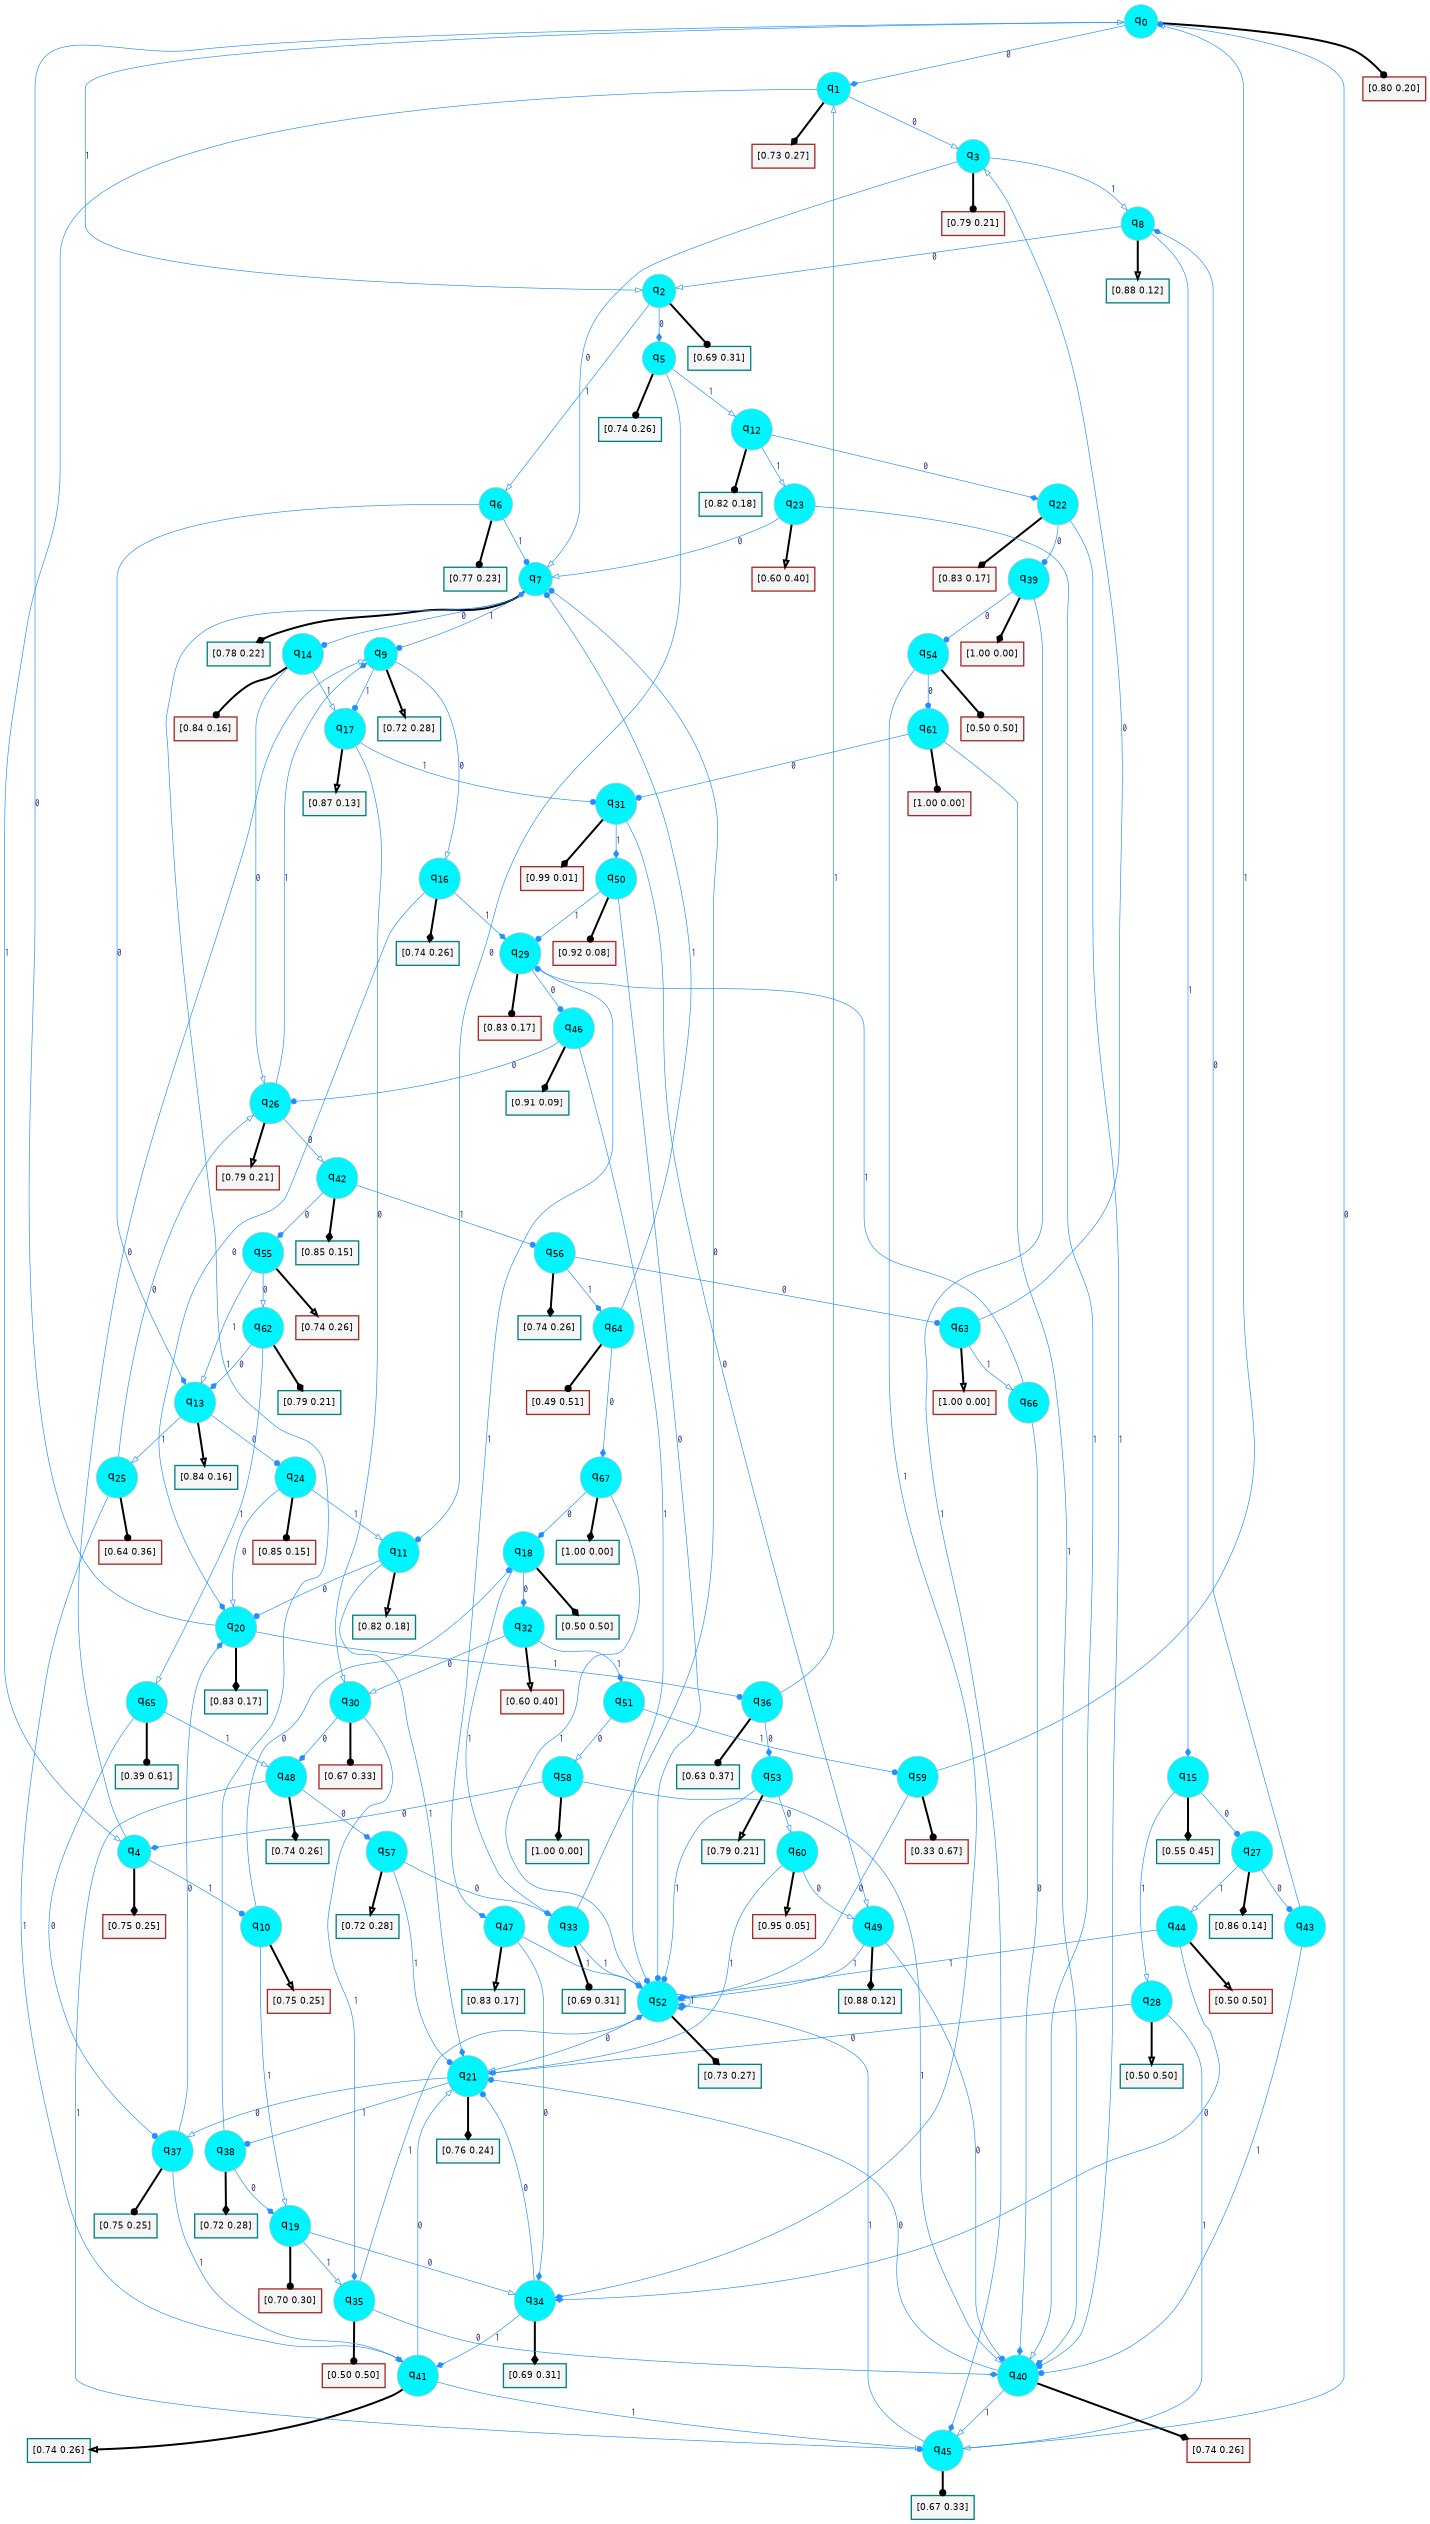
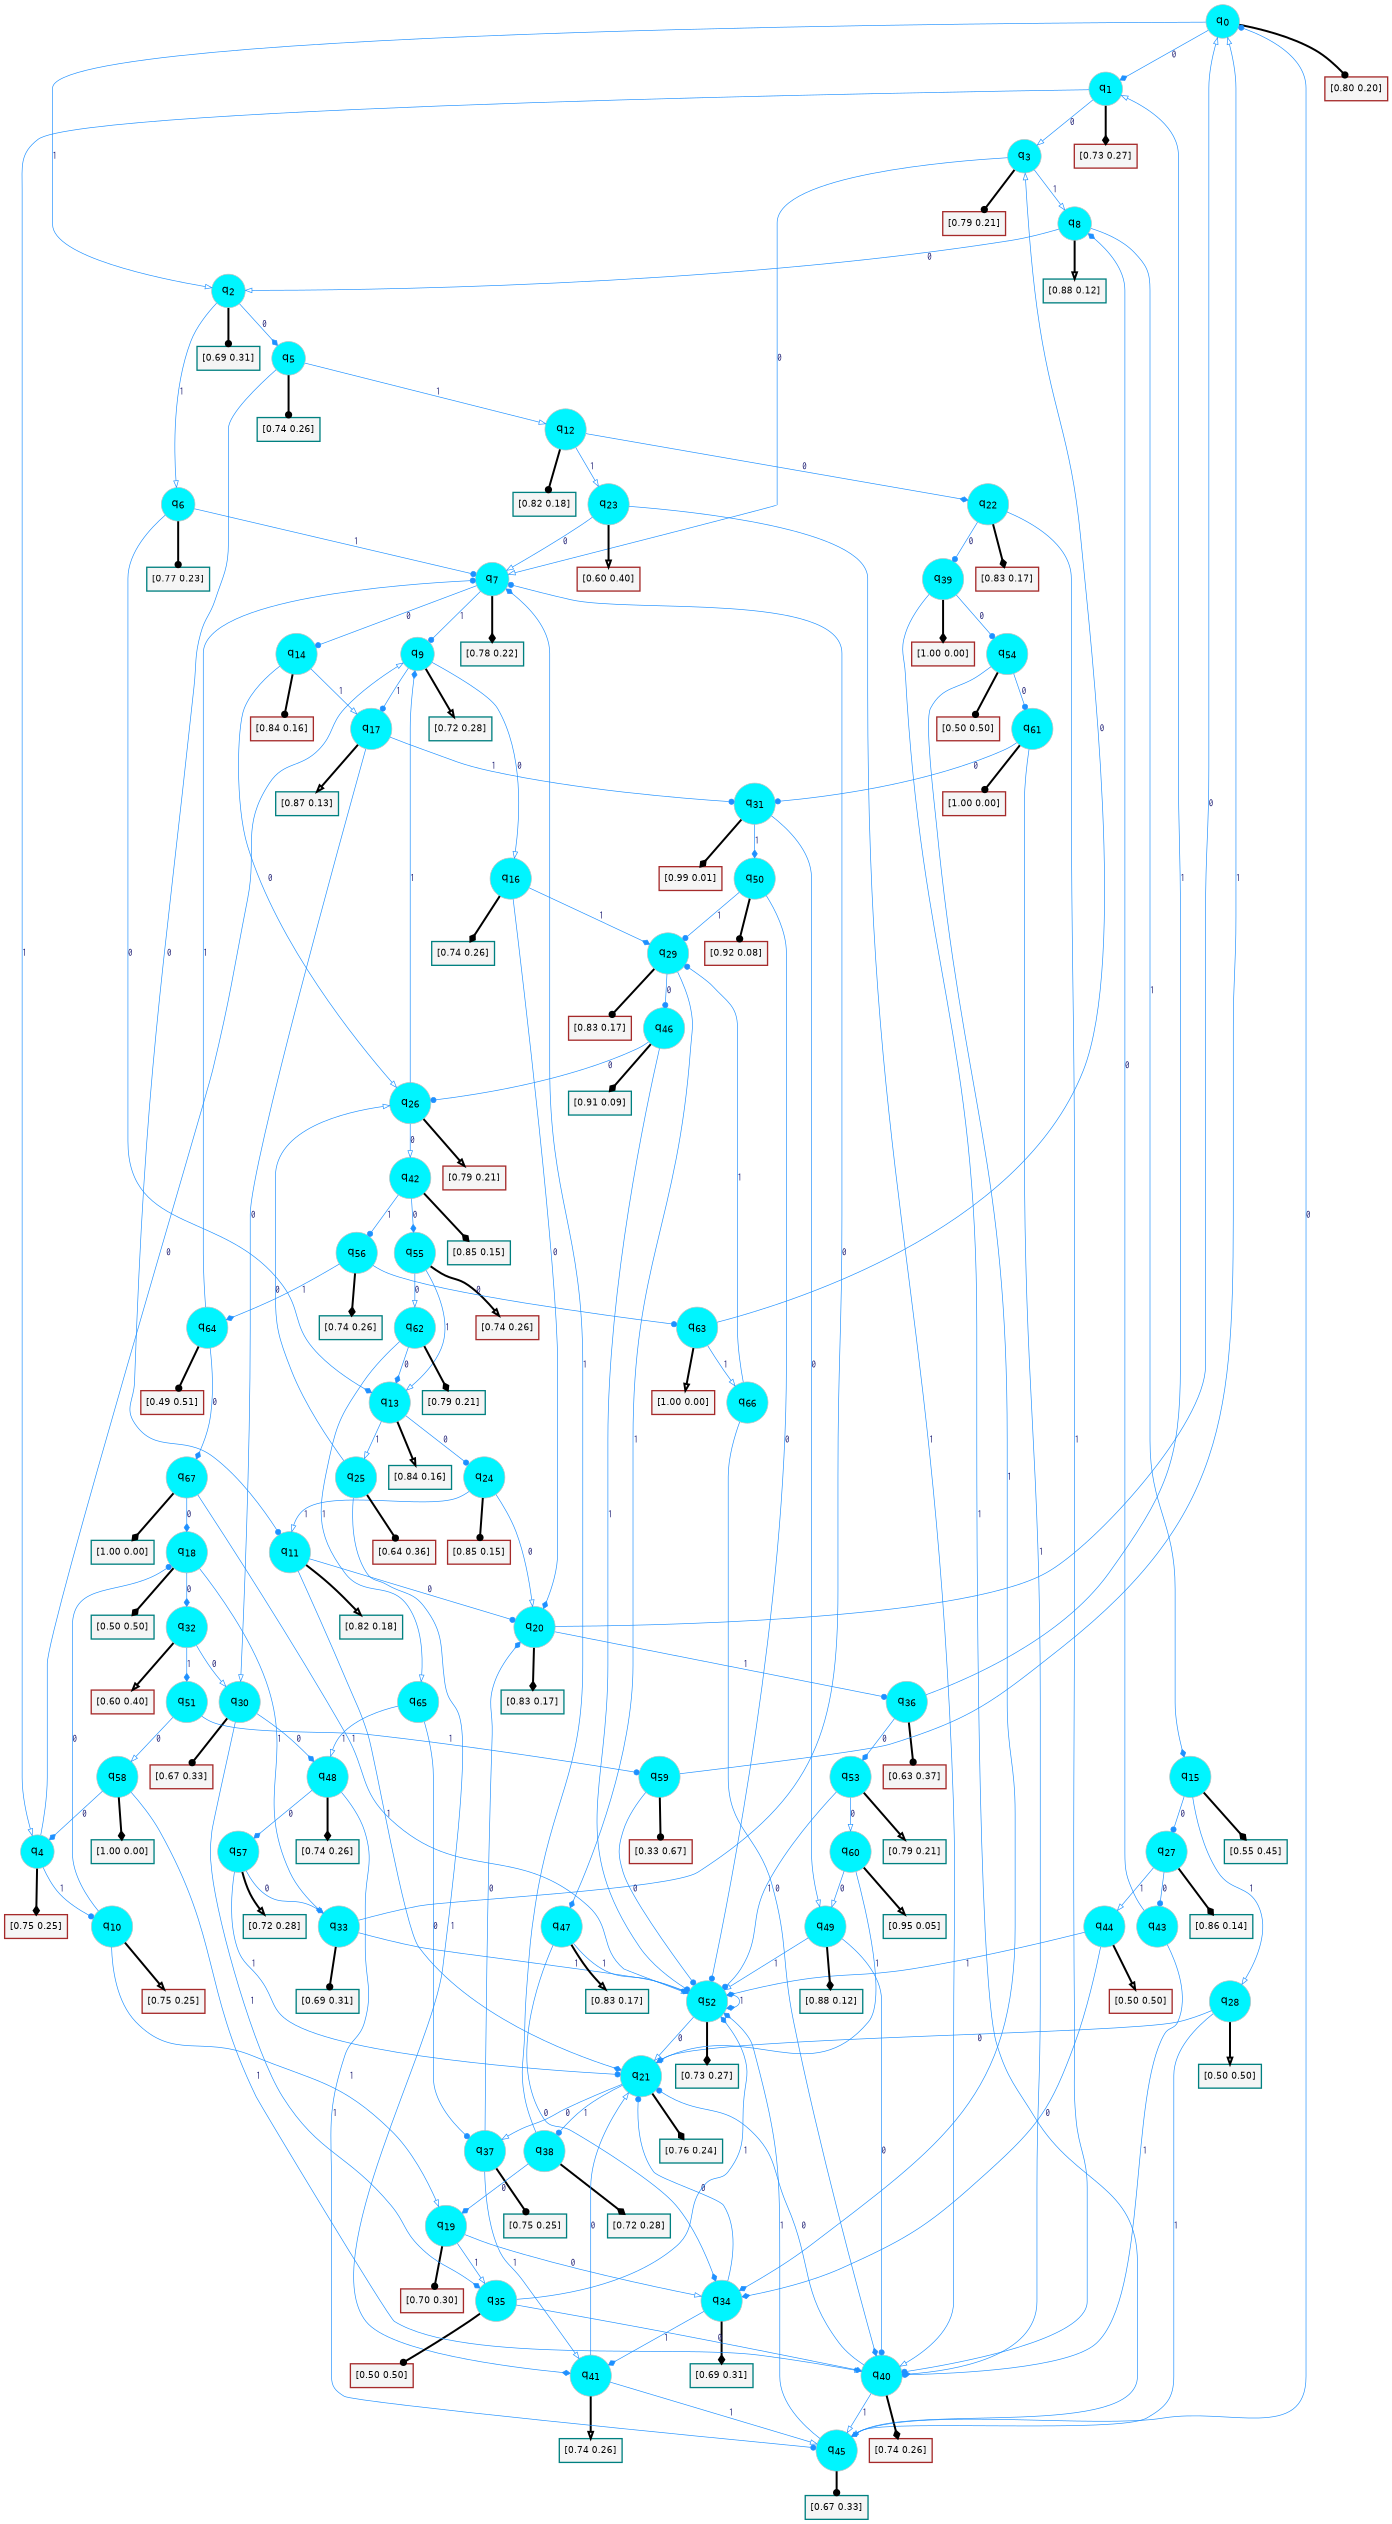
(147, 1777) -> none
(708, 1777) -> (915, 1777)
(784, 1927) -> (915, 1927)
